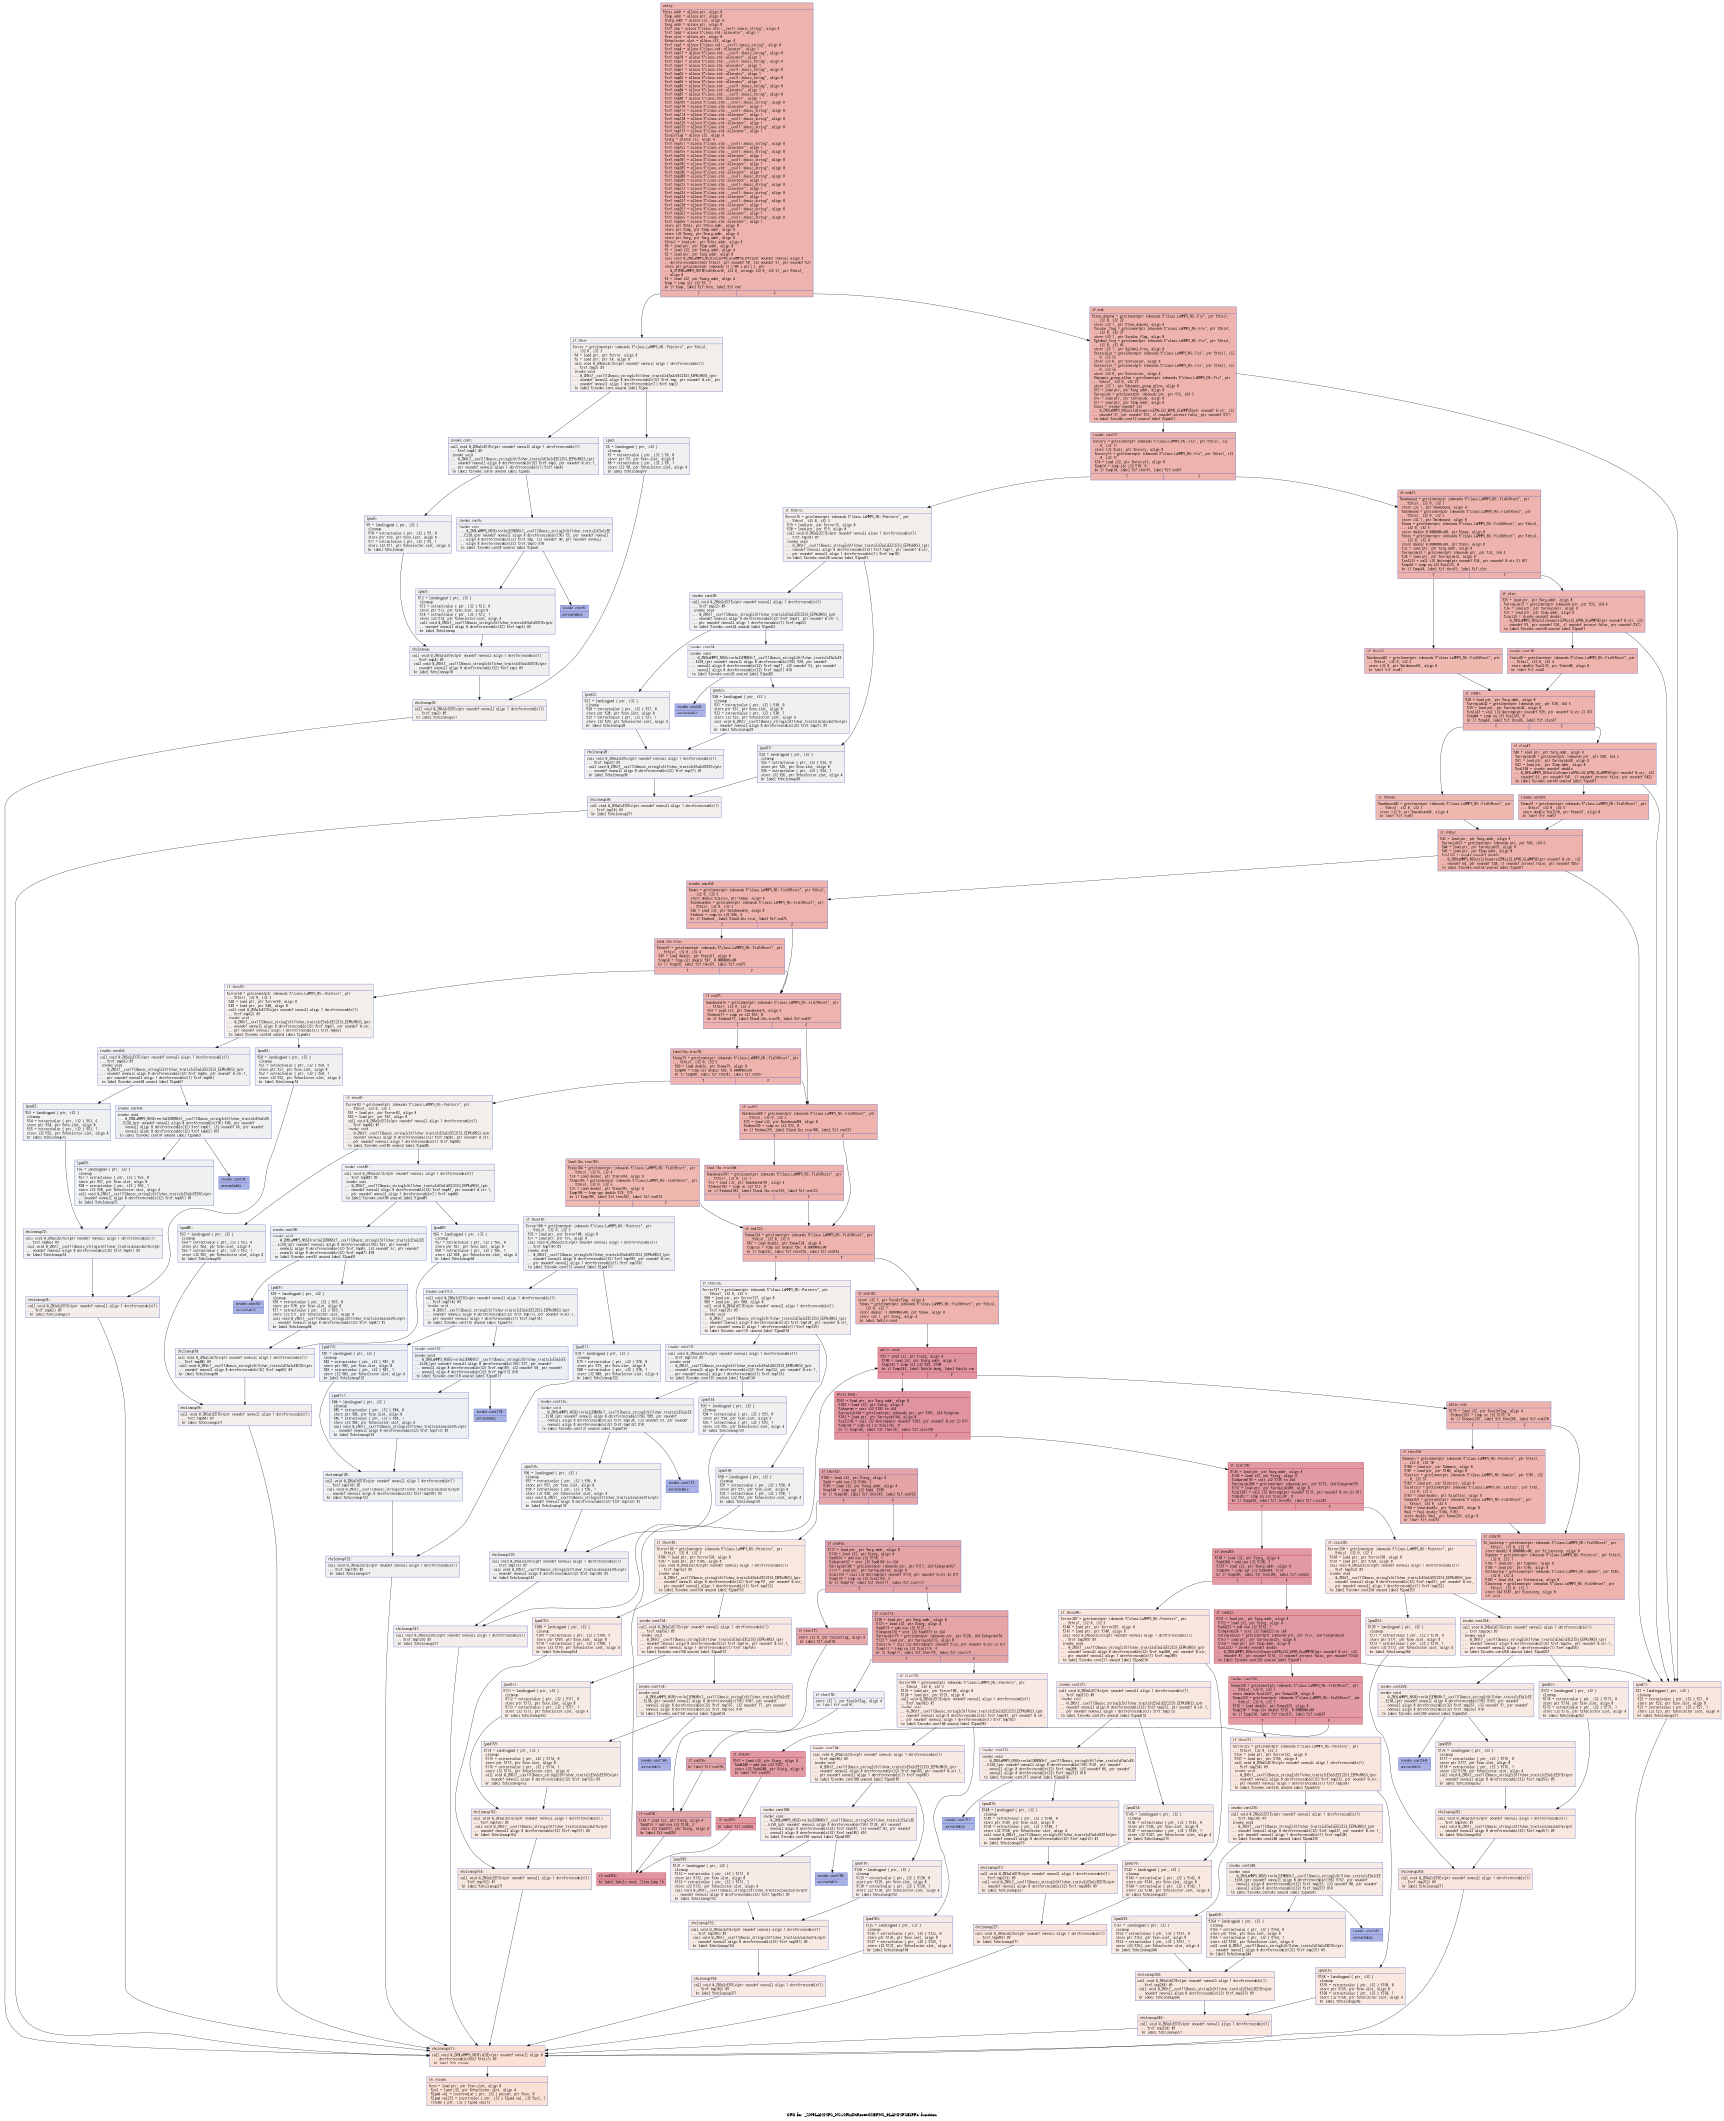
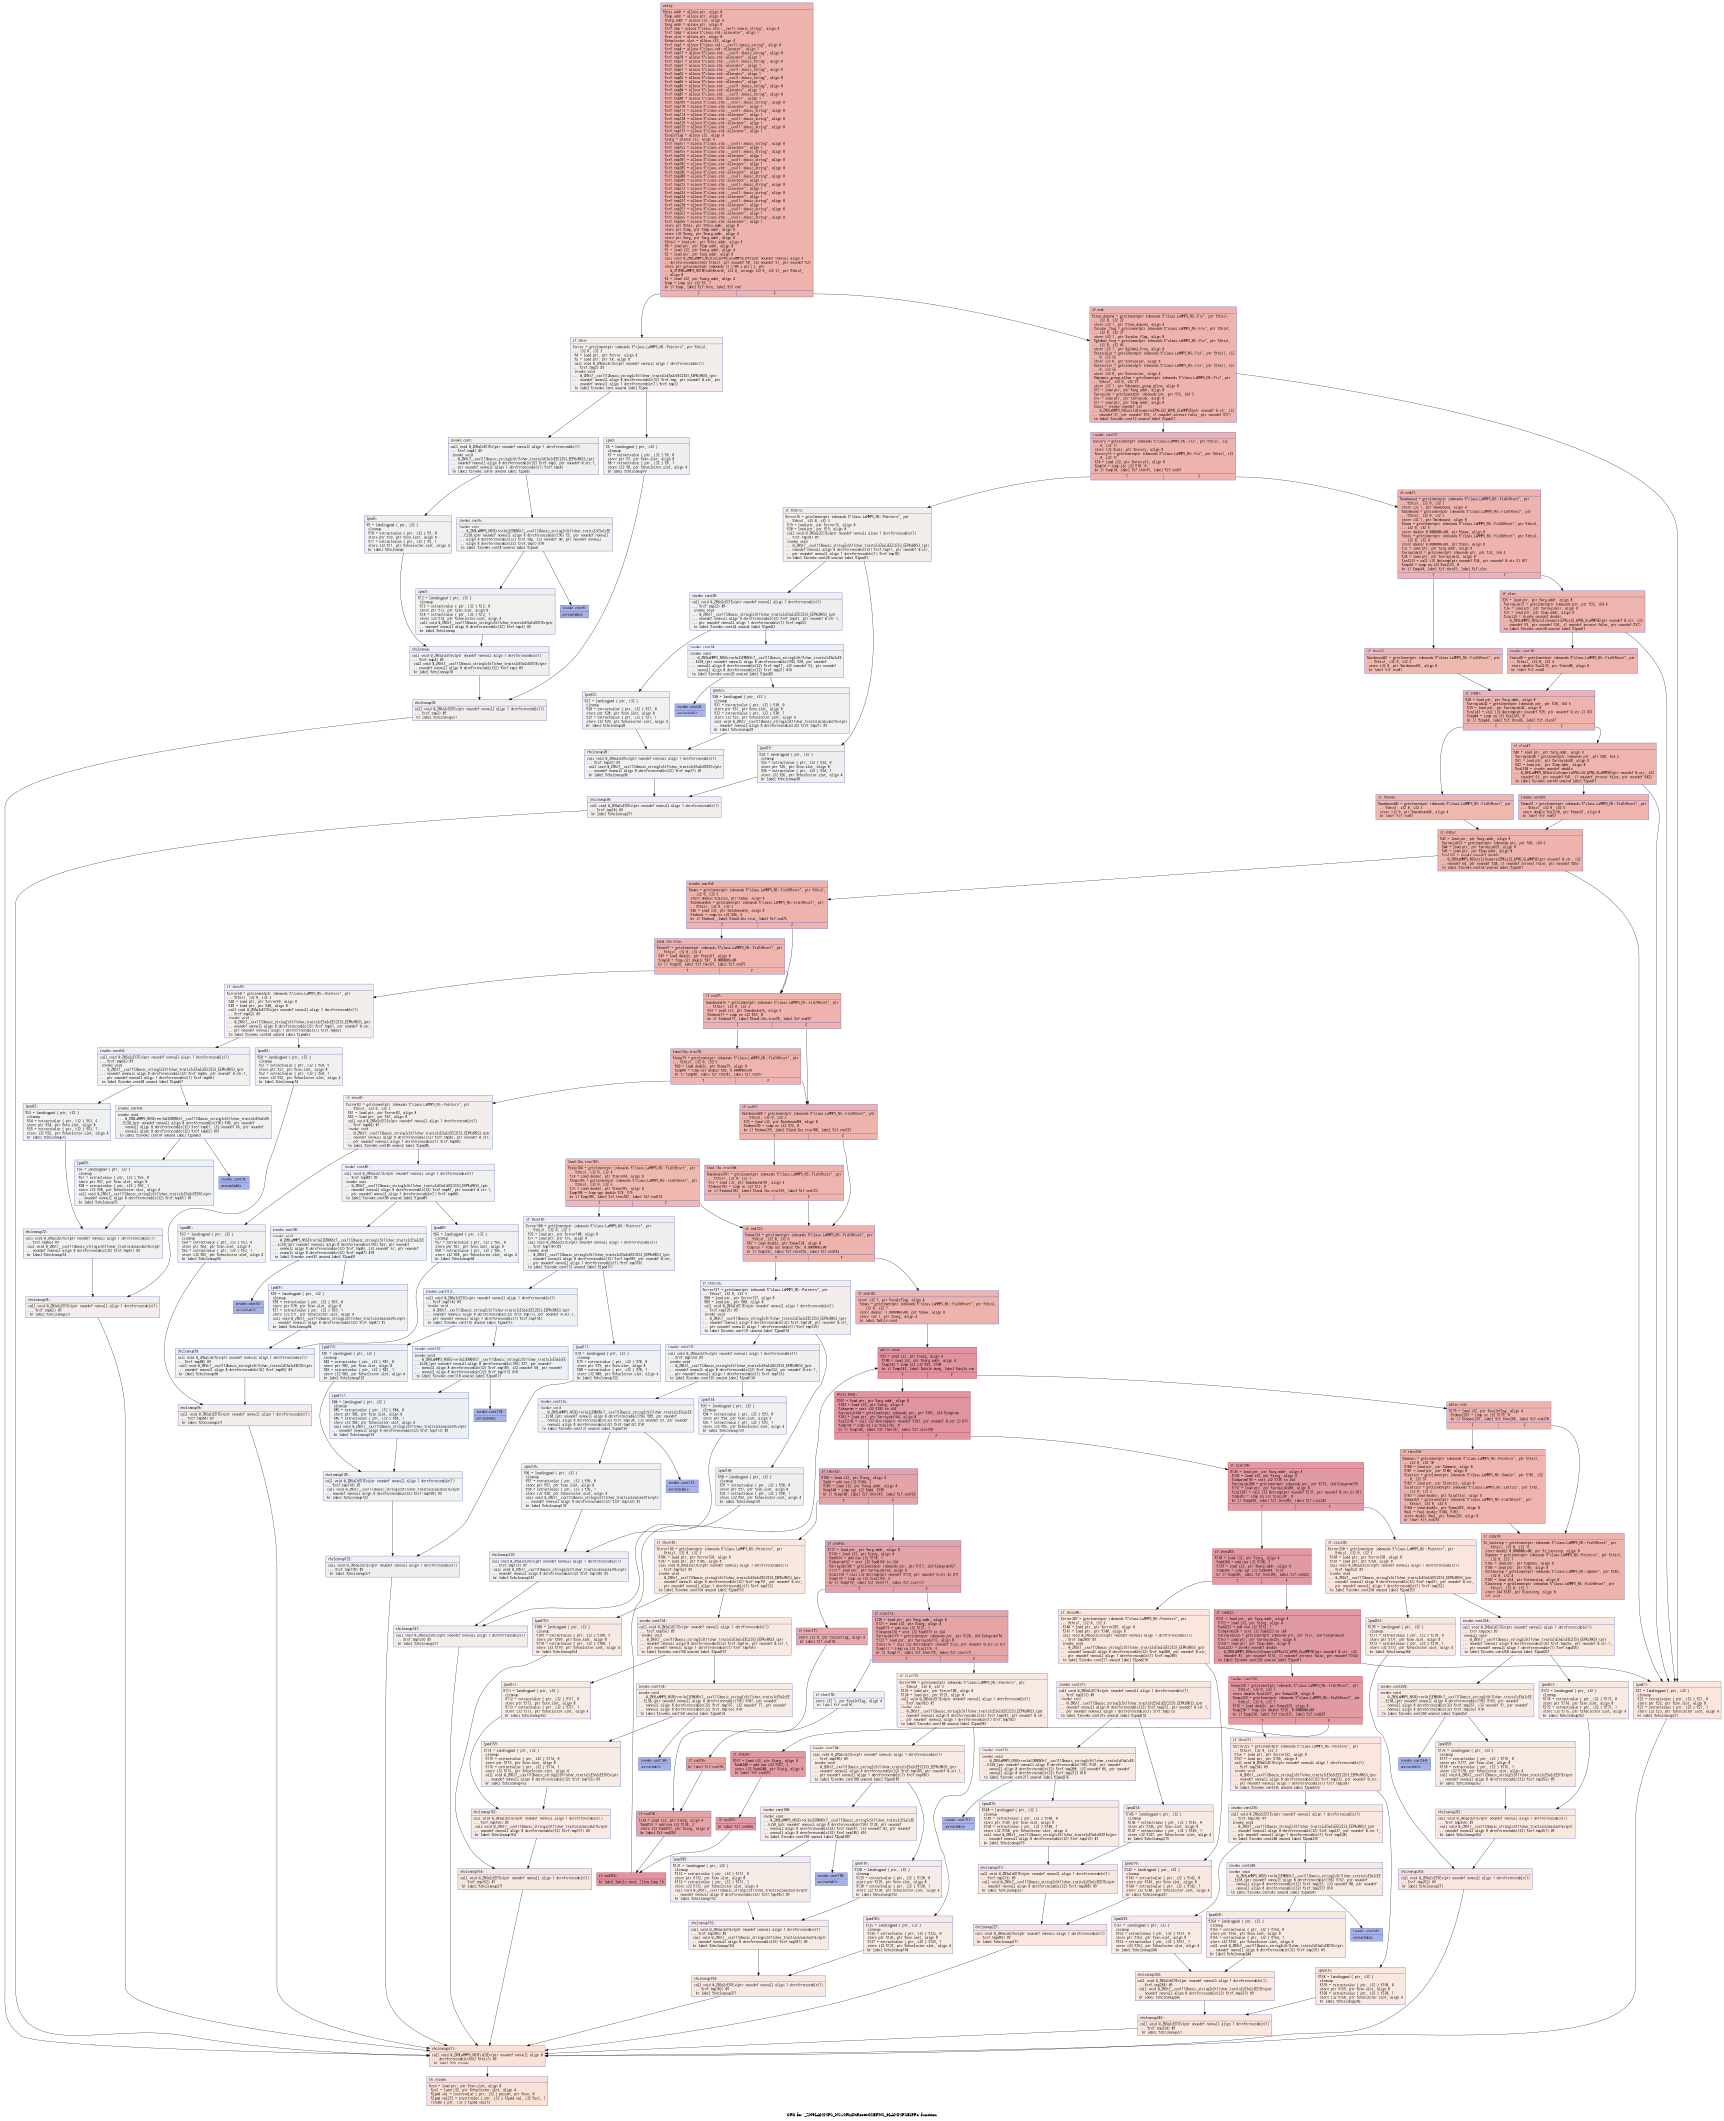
(1474, 1636) -> (1474, 1636)
